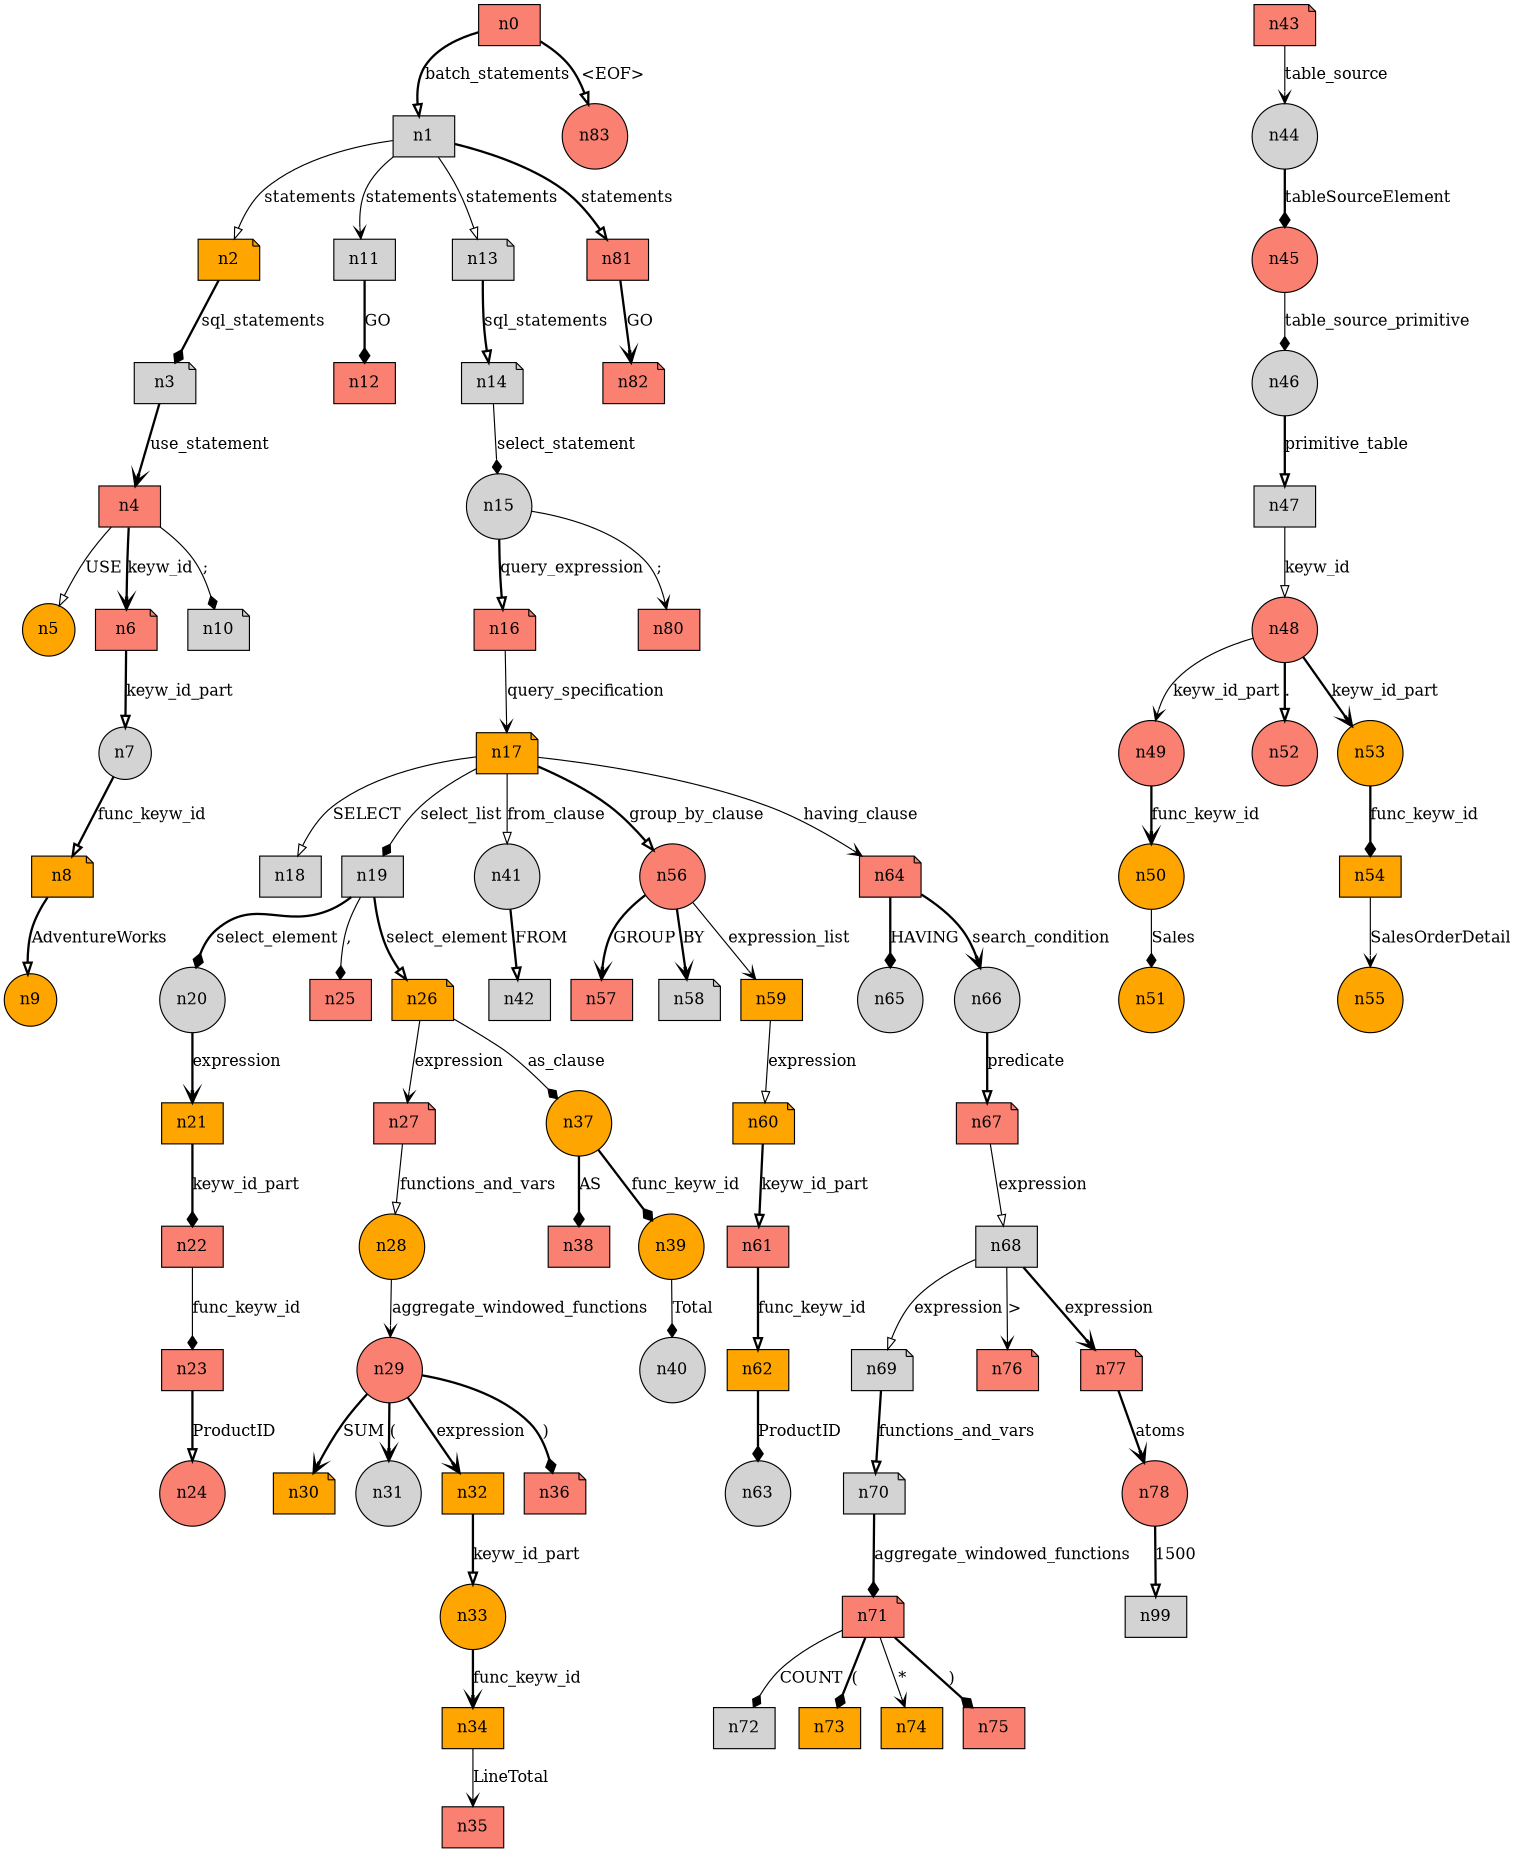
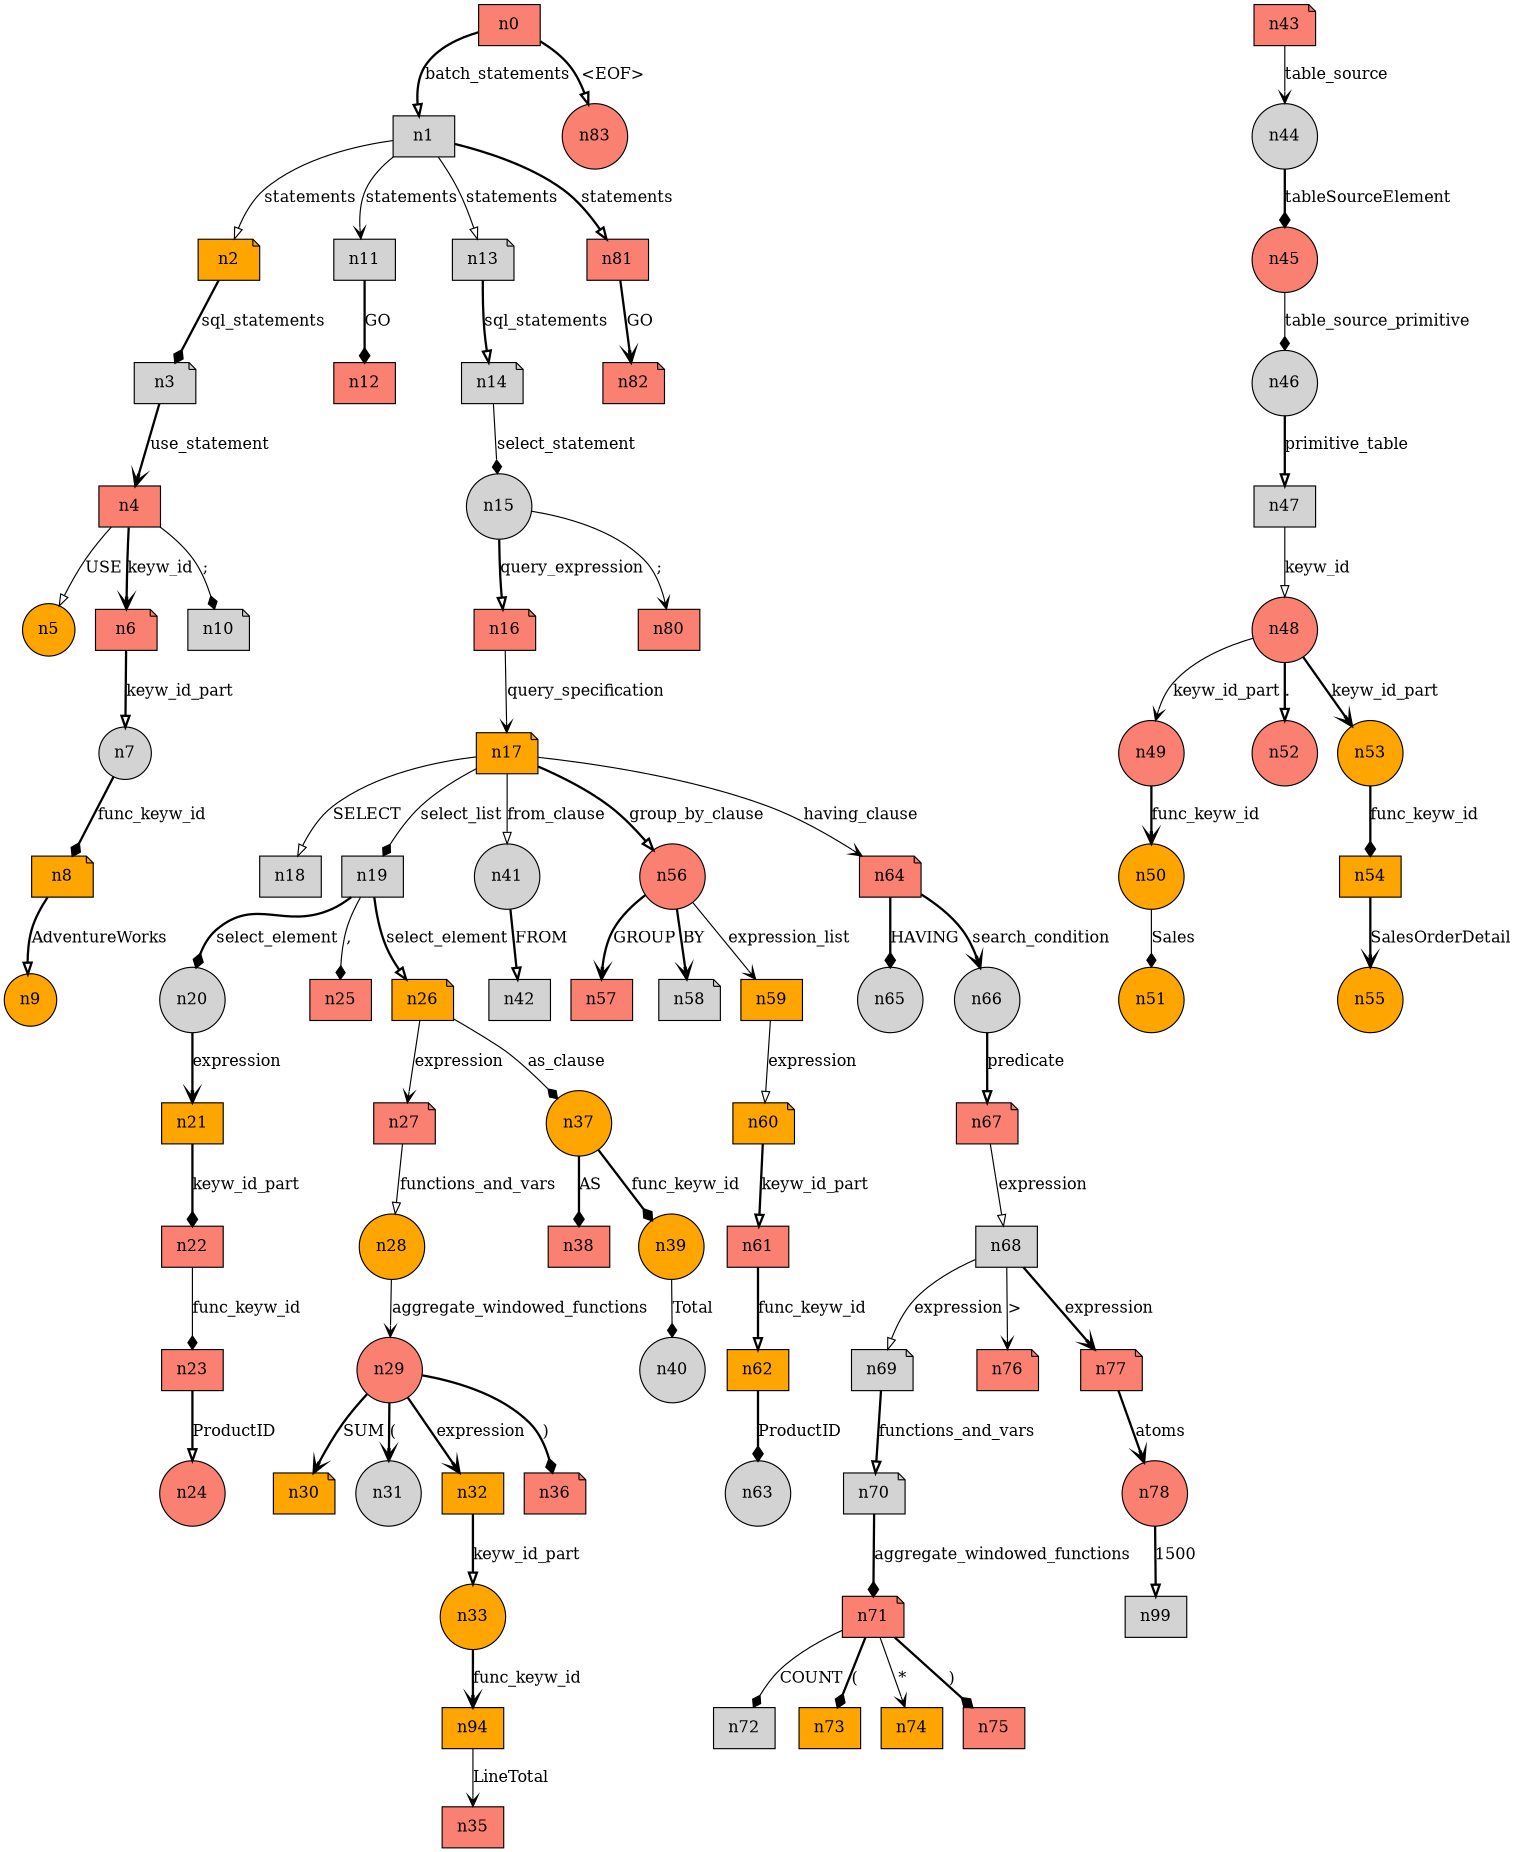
(96, 811) -> (96, 810)
(1370, 926) -> (1370, 926)
(473, 1728) -> (473, 1728)
